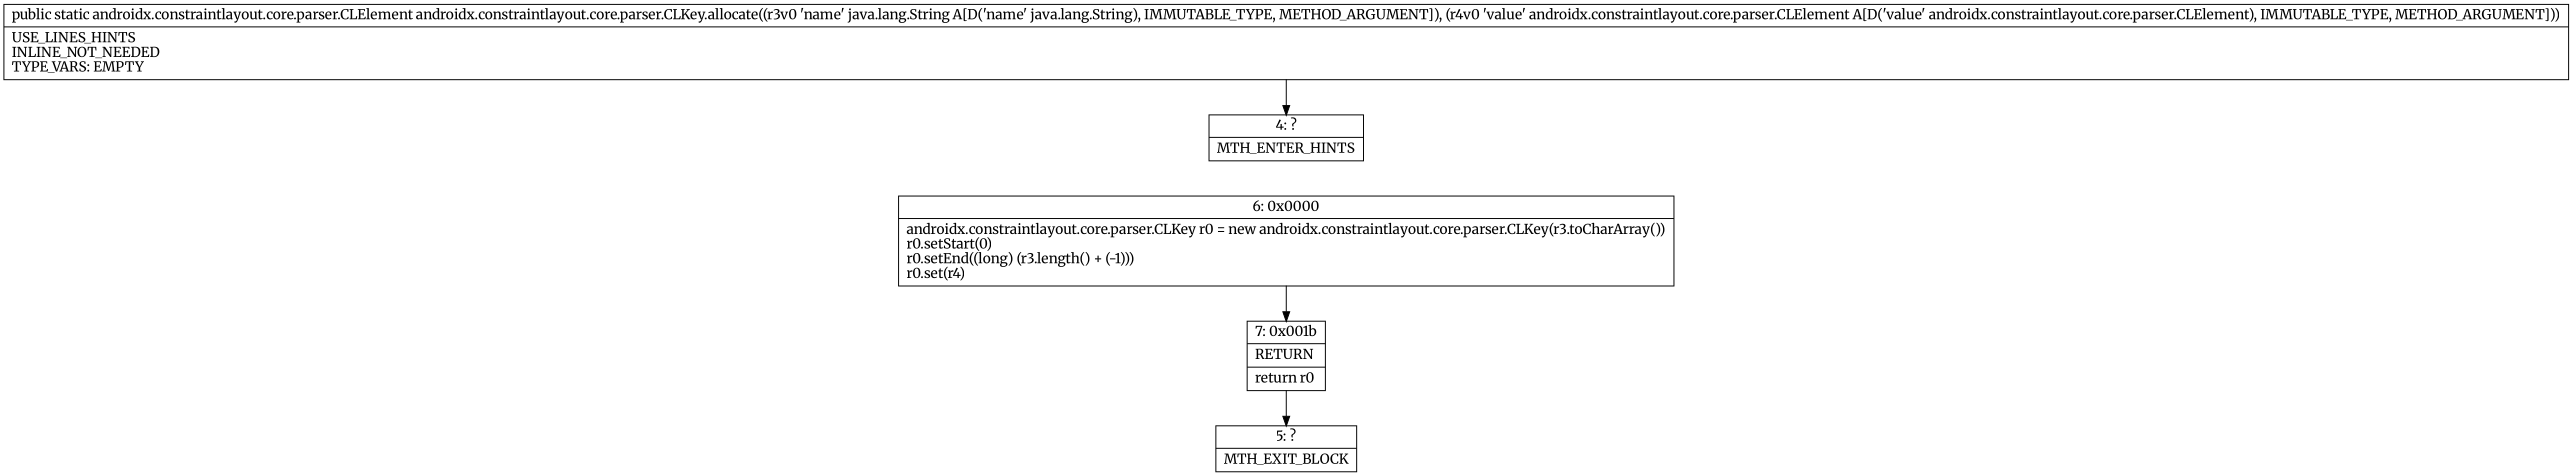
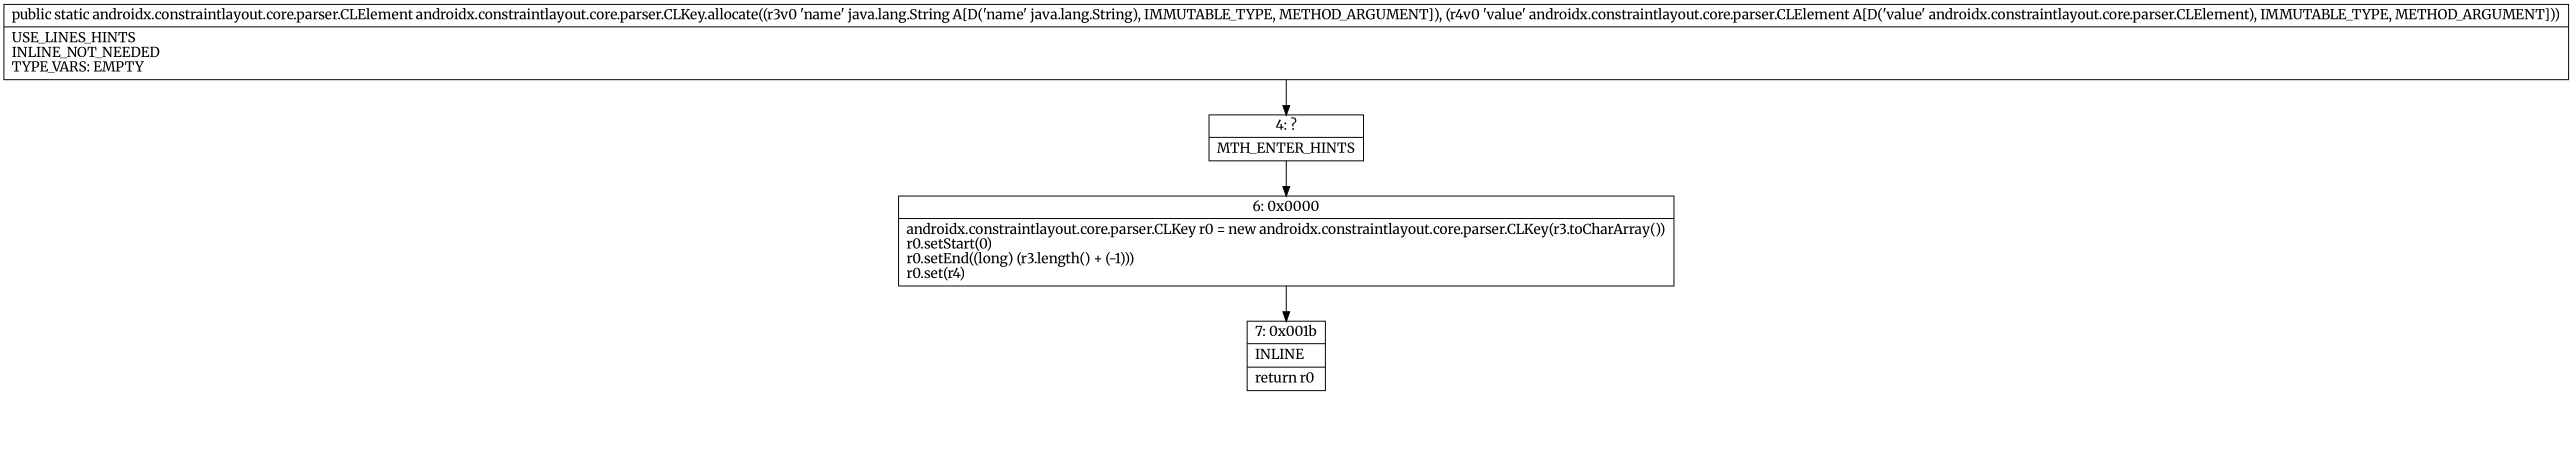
none -> (1286, 173)
(1284, 355) -> (1280, 355)
(1286, 449) -> none
